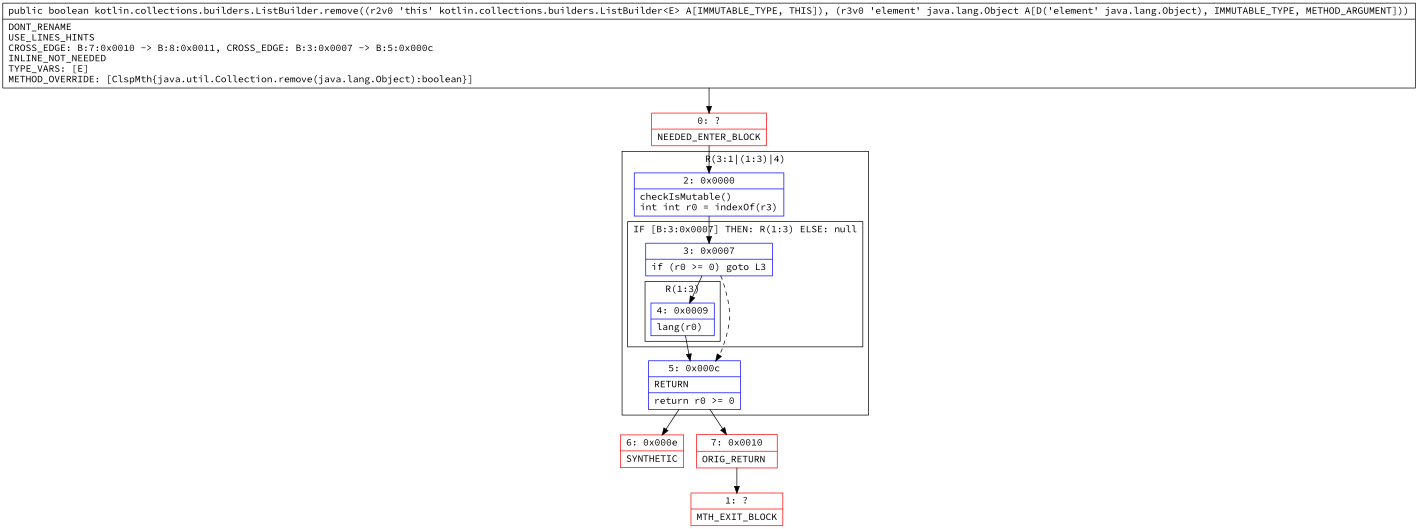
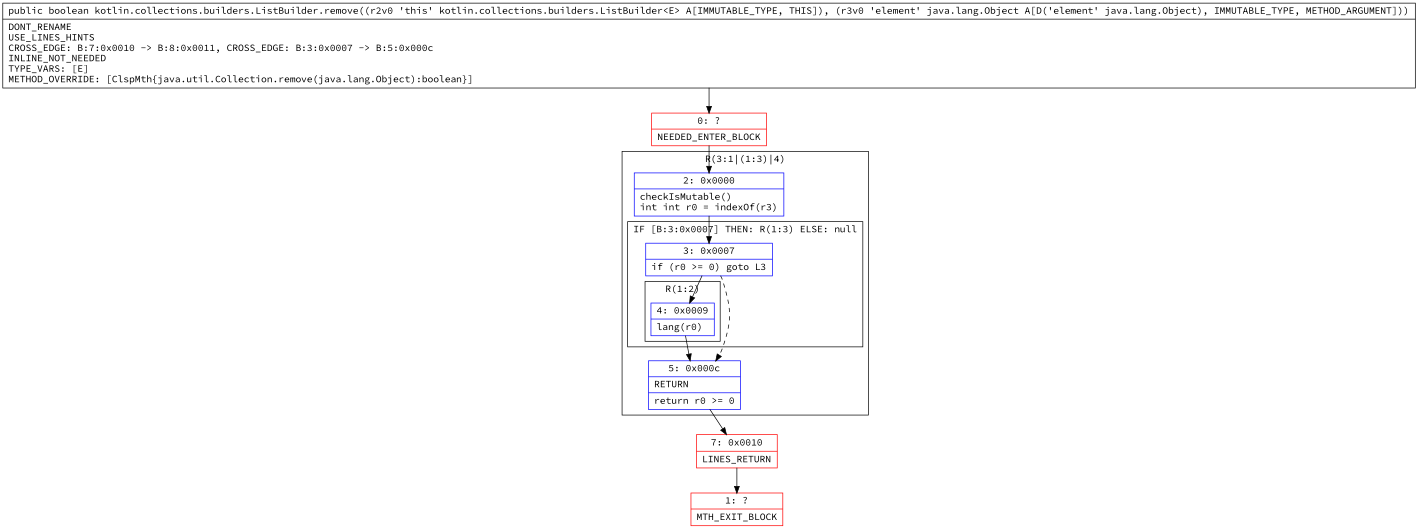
(683, 289) -> (683, 289)
(652, 451) -> none
(734, 459) -> (737, 459)
